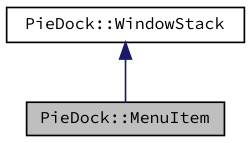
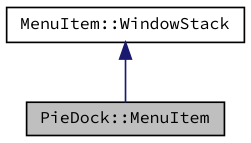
(126, 25) -> (126, 25)
